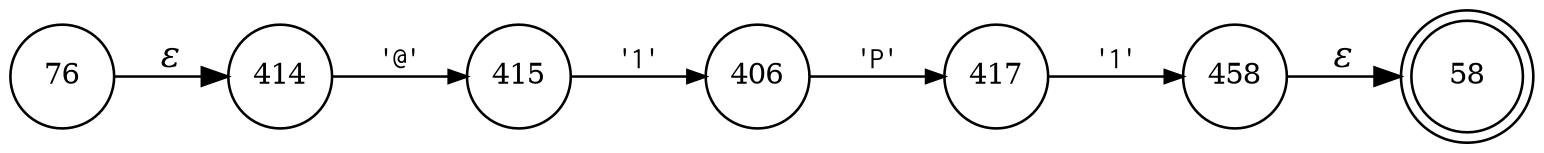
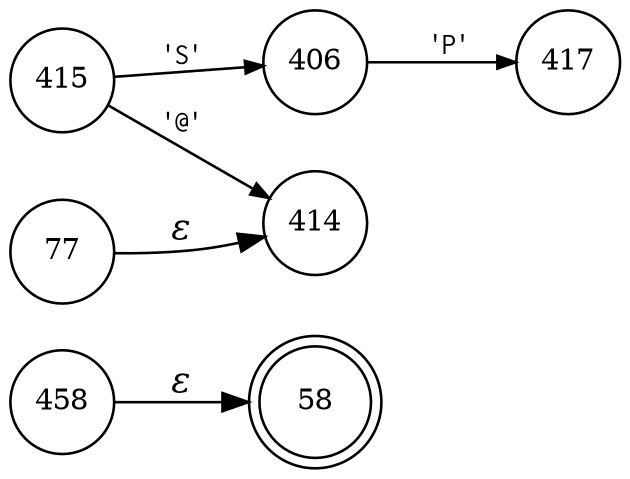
(638, 61) -> (182, 57)
(62, 77) -> (62, 252)
(390, 77) -> (180, 147)
(1106, 77) -> none
